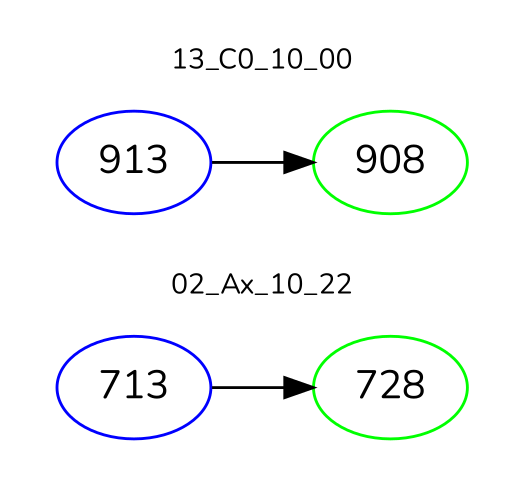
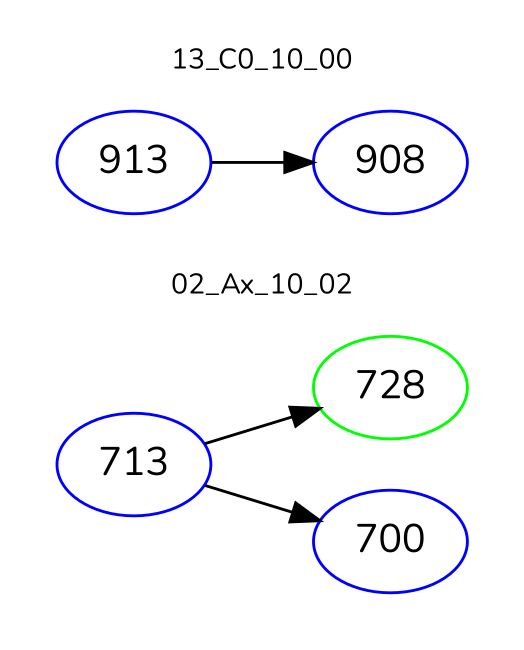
(390, 162) -> (390, 162)
(262, 286) -> (262, 286)
none -> (390, 541)
